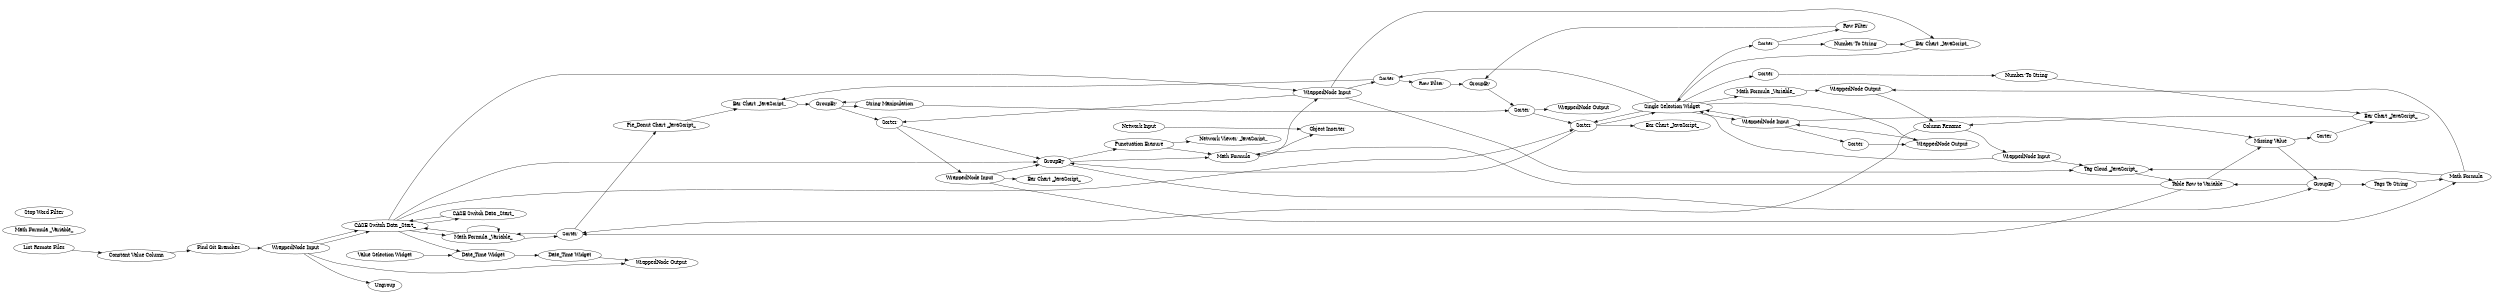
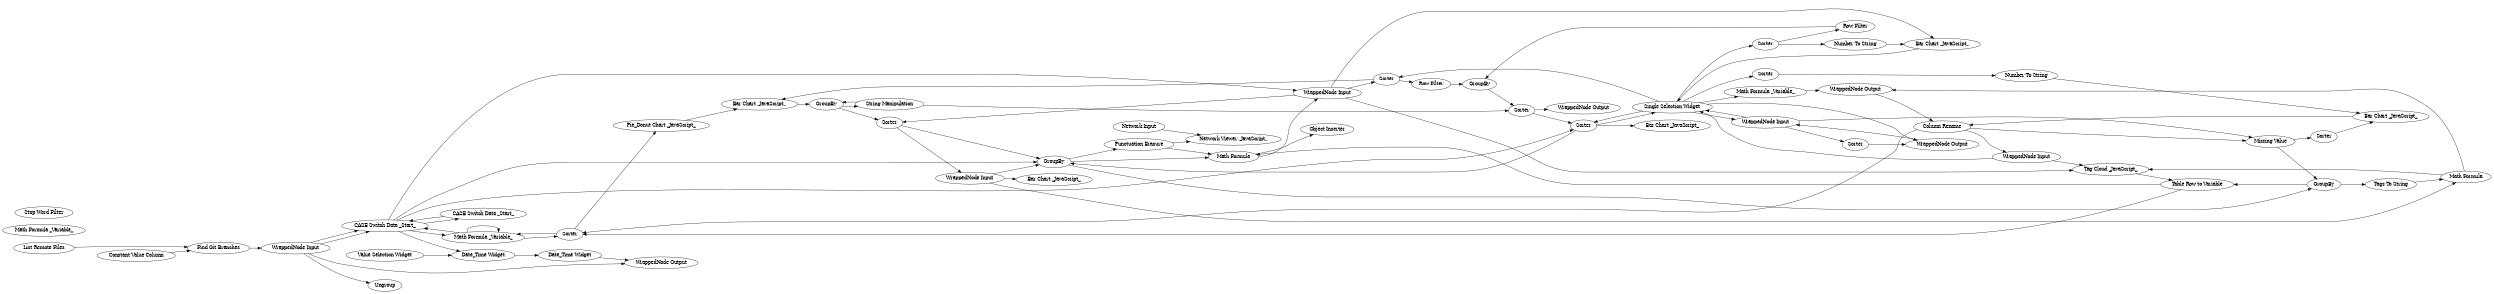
(1231, 128) -> (1179, 132)
(2233, 164) -> (2106, 135)
(85, 251) -> (129, 246)
